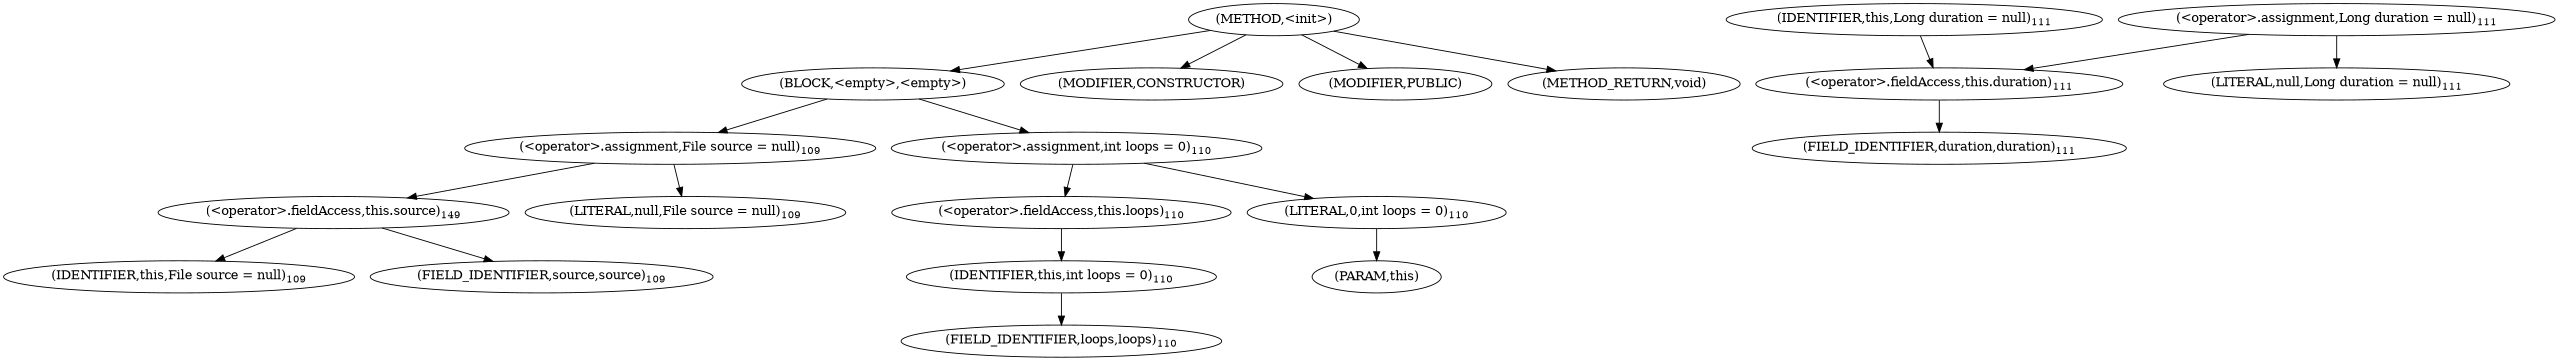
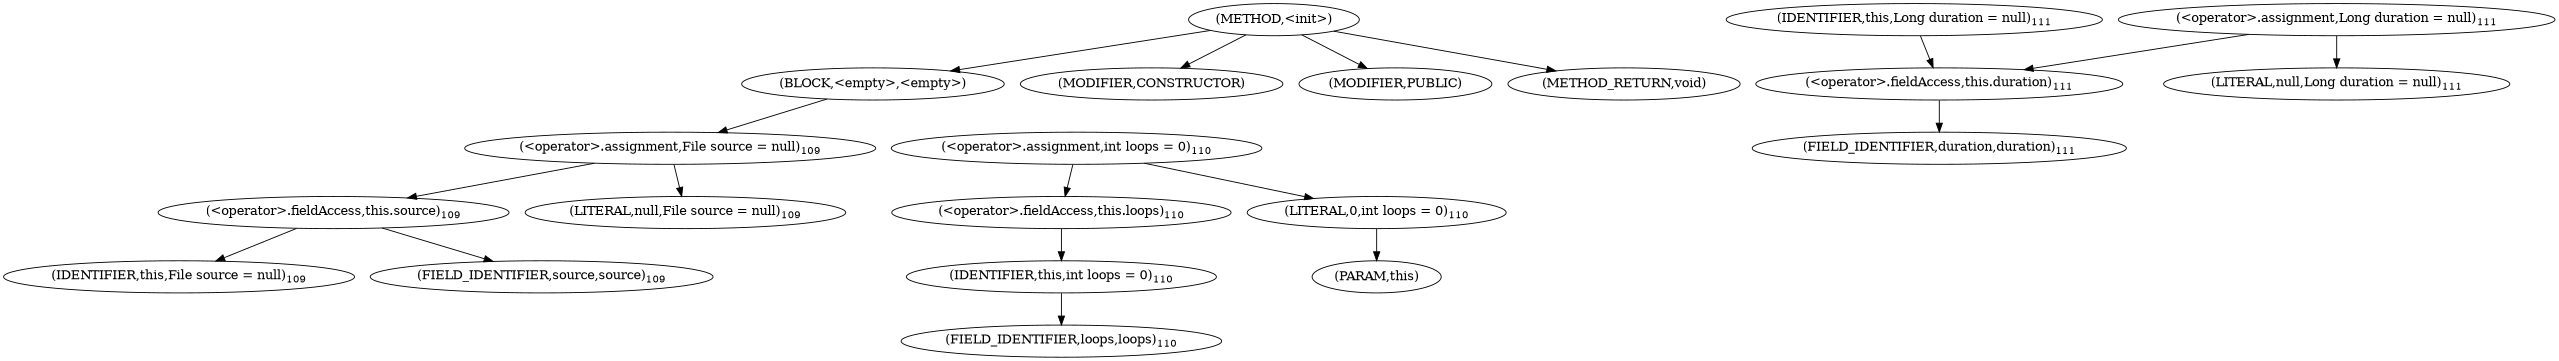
(970, 115) -> none
(451, 211) -> (451, 211)
